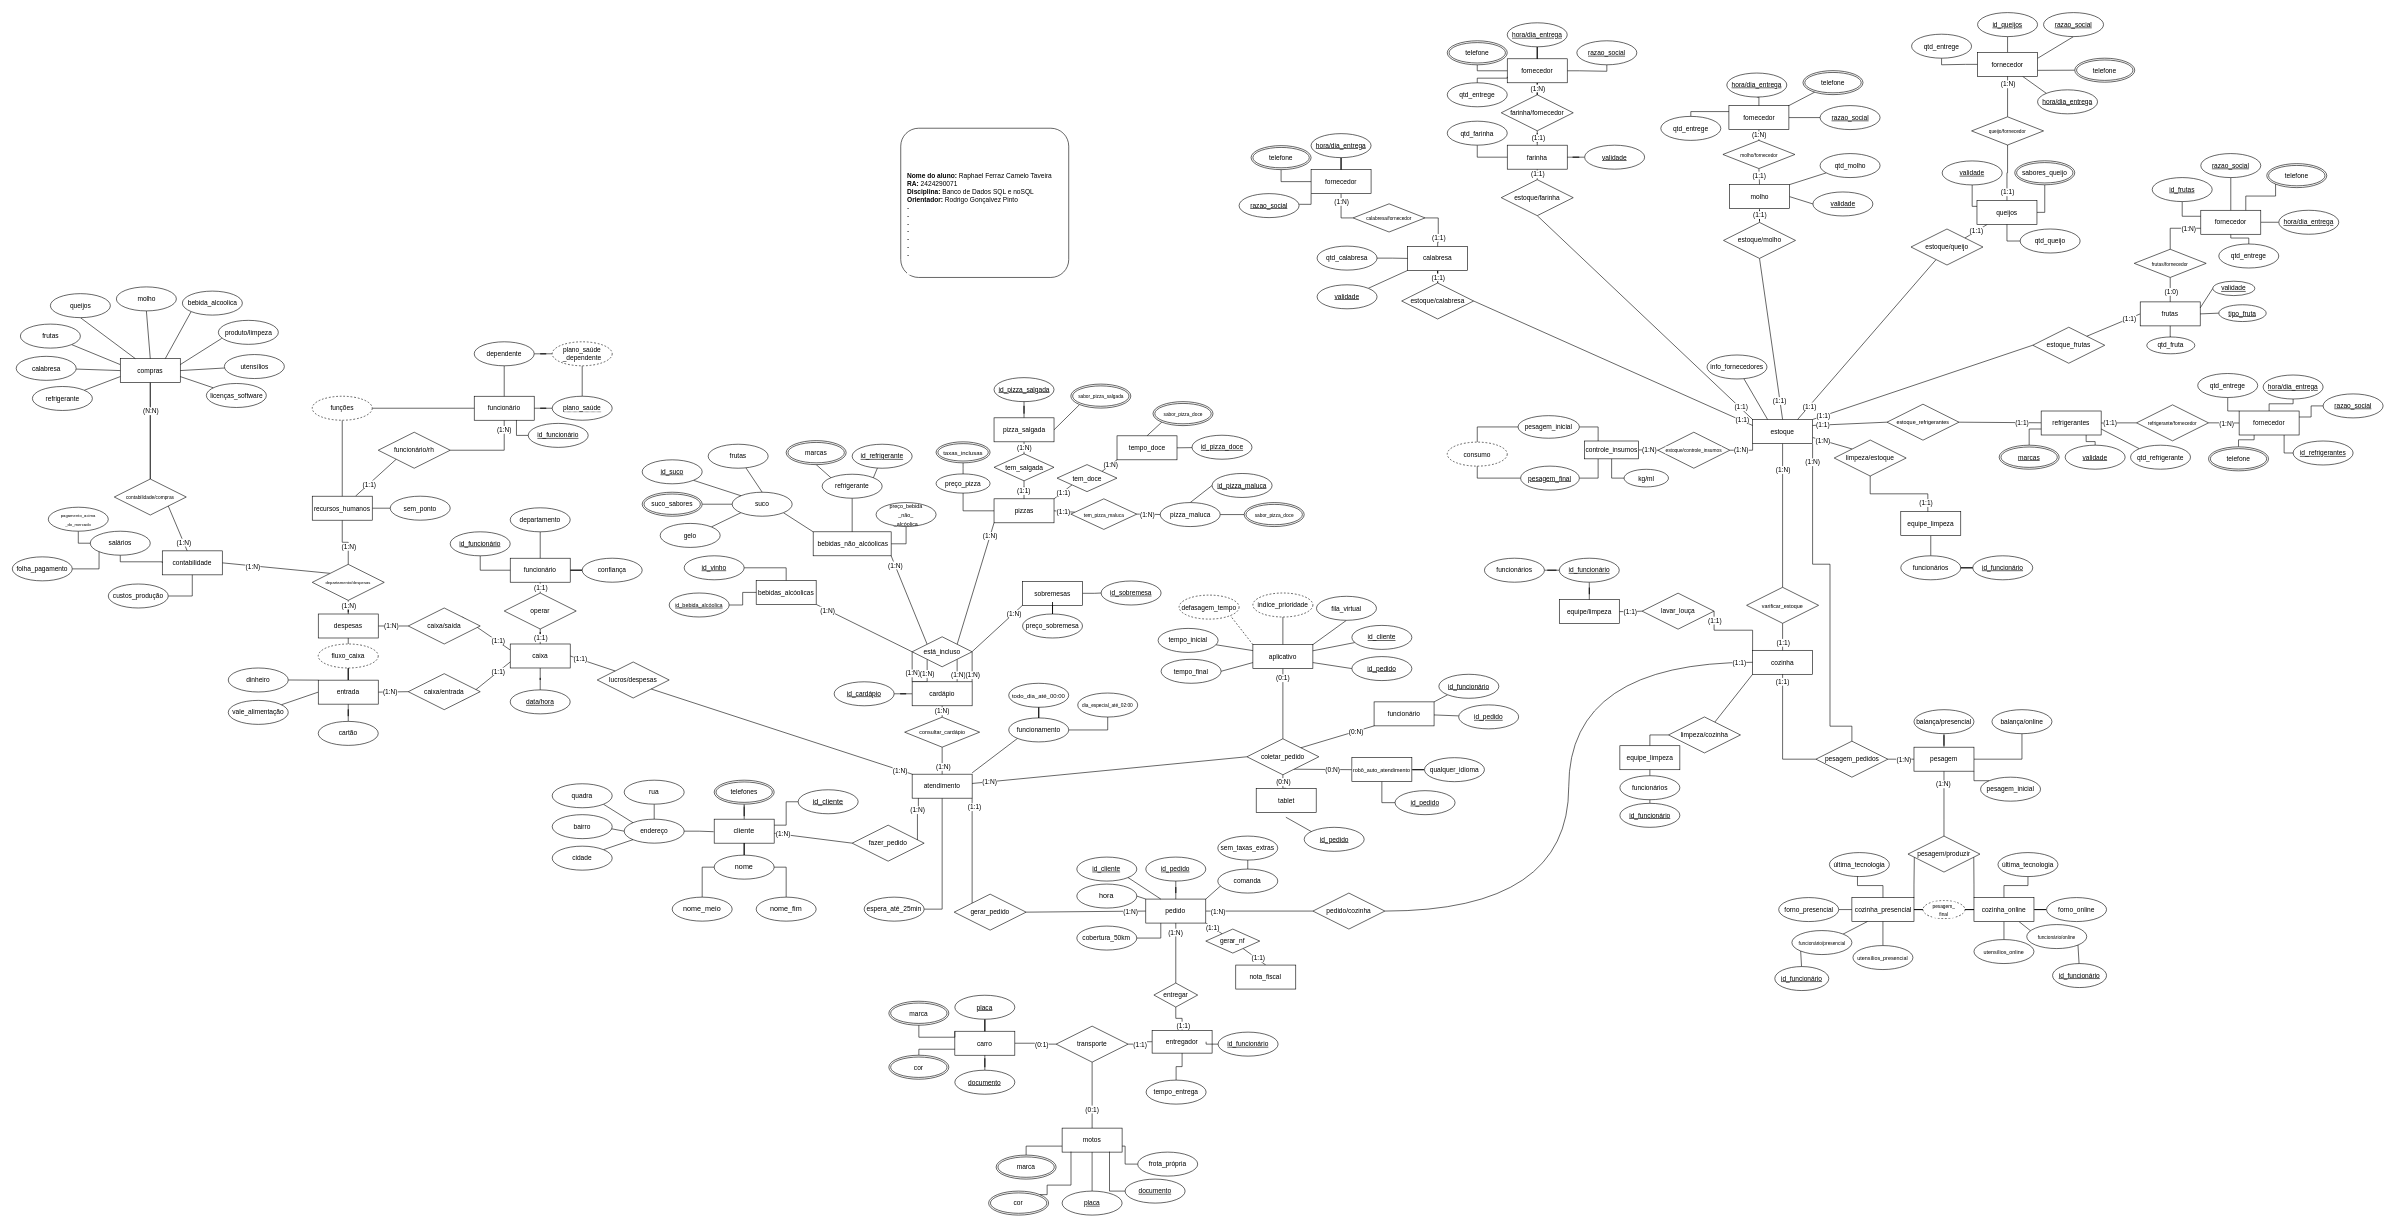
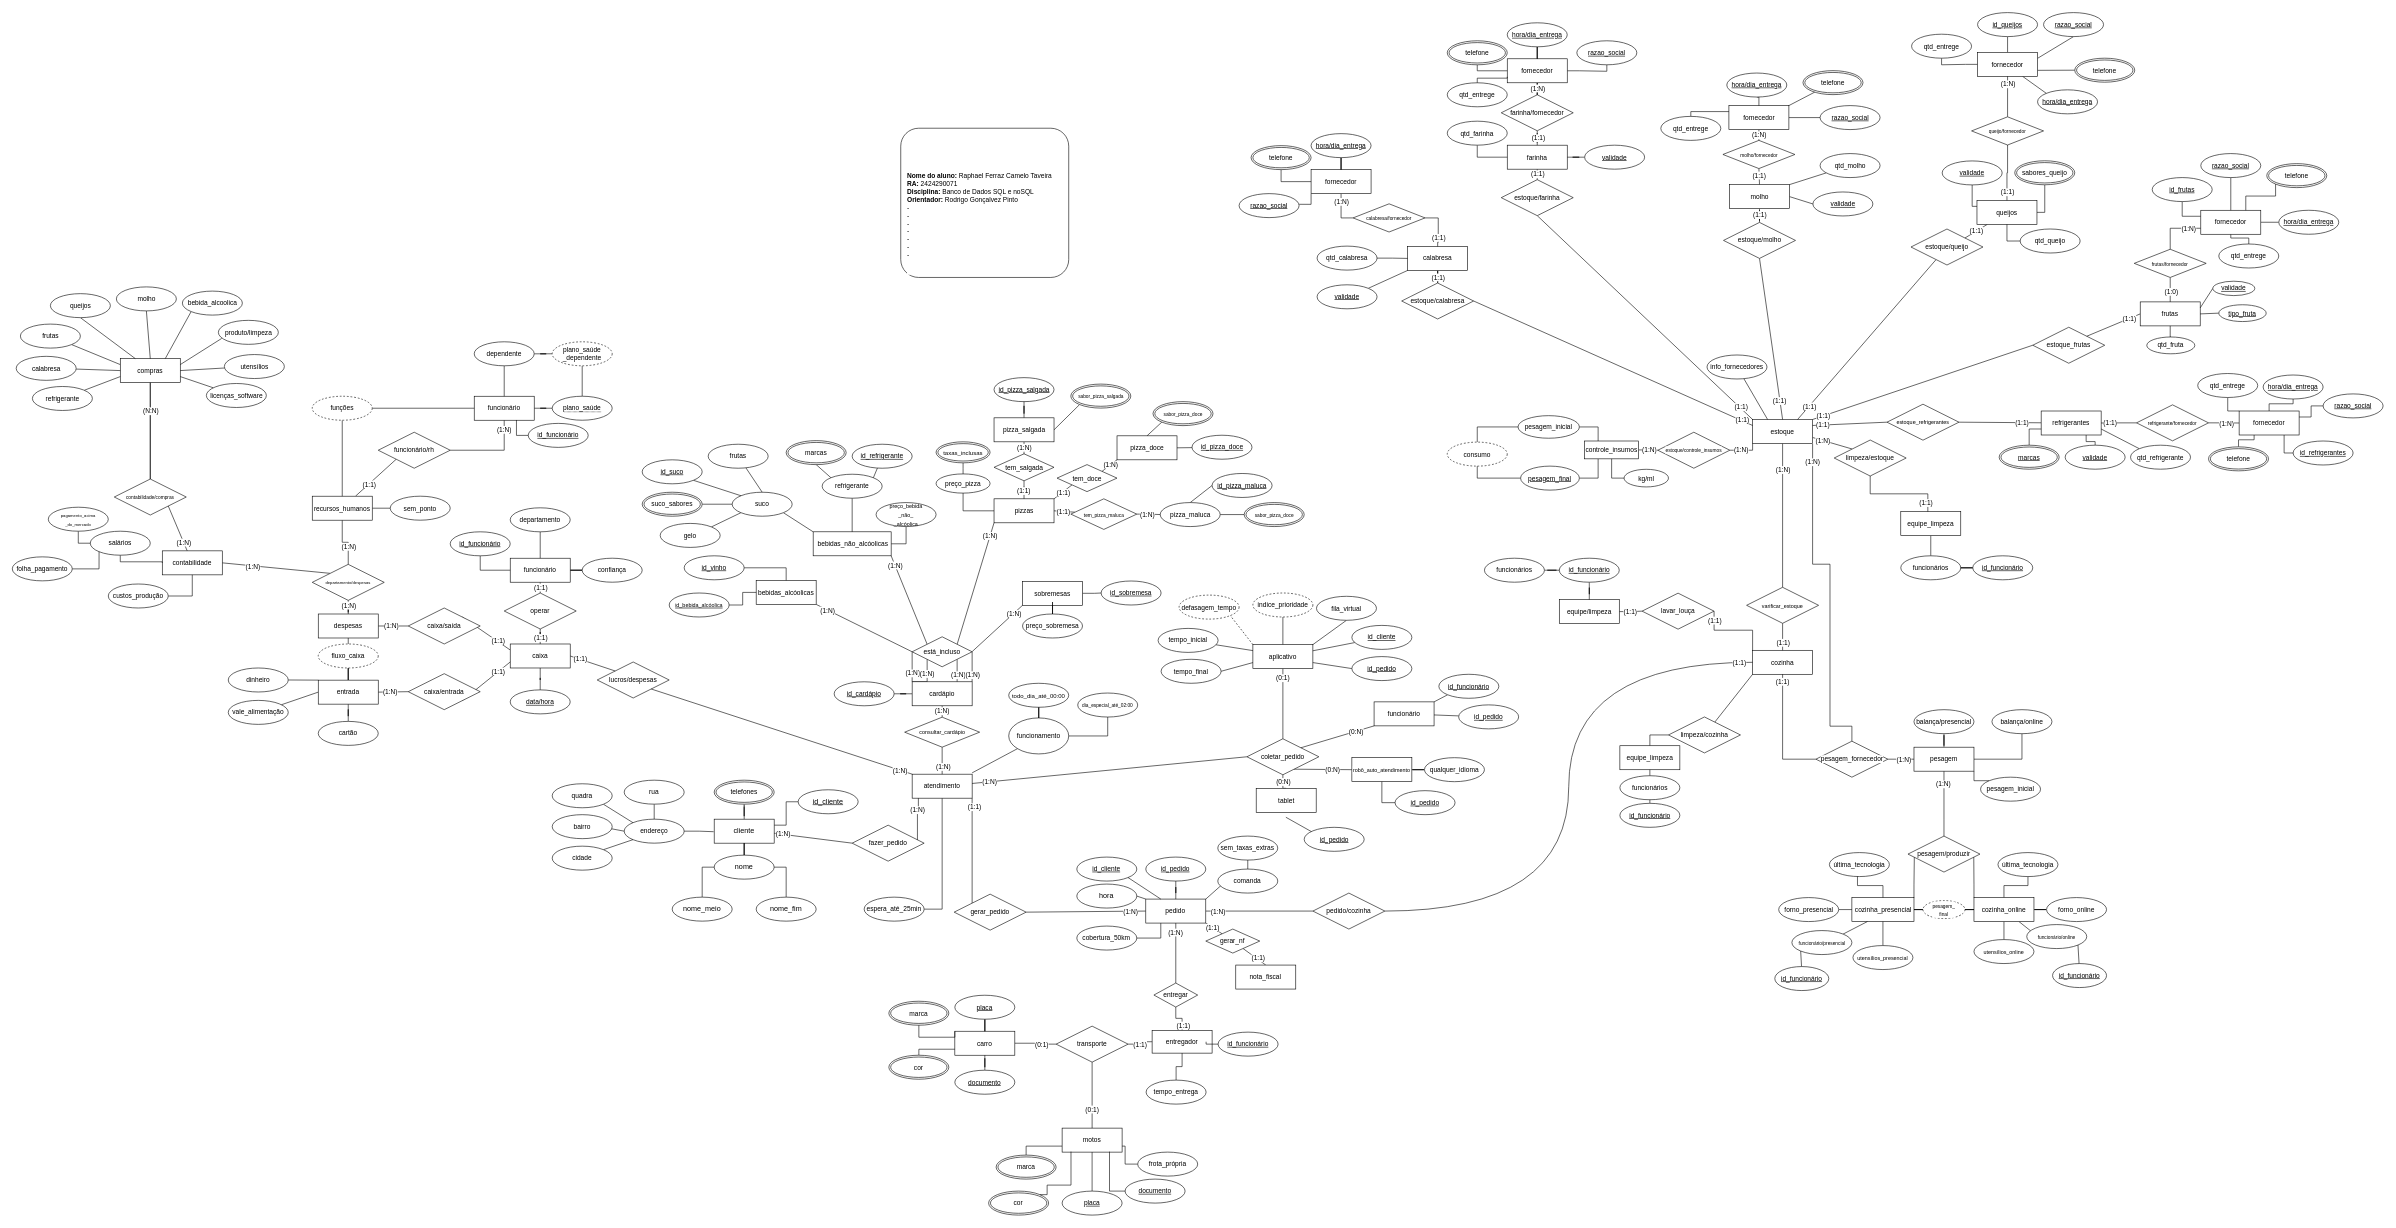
(1148, 448) -> (1148, 448)
(1039, 730) -> (1039, 736)
(1853, 759) -> (1853, 759)
